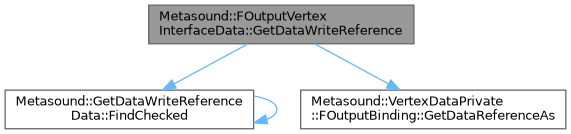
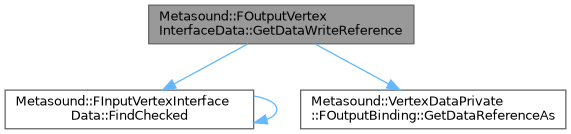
(129, 109) -> (129, 109)
